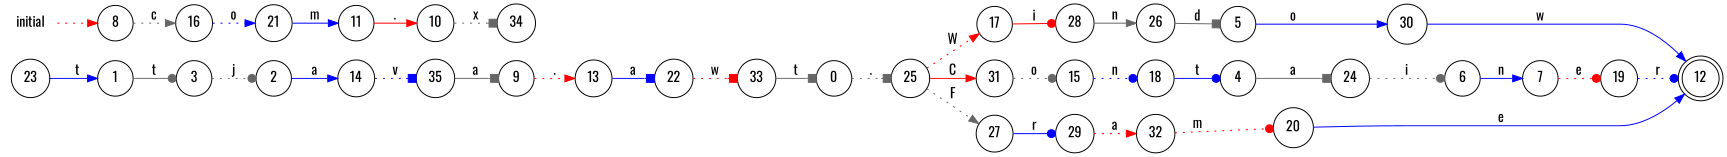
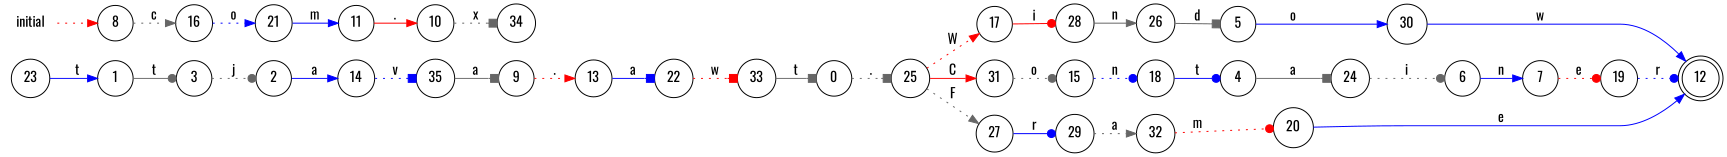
(1110, 134) -> (1110, 134)
